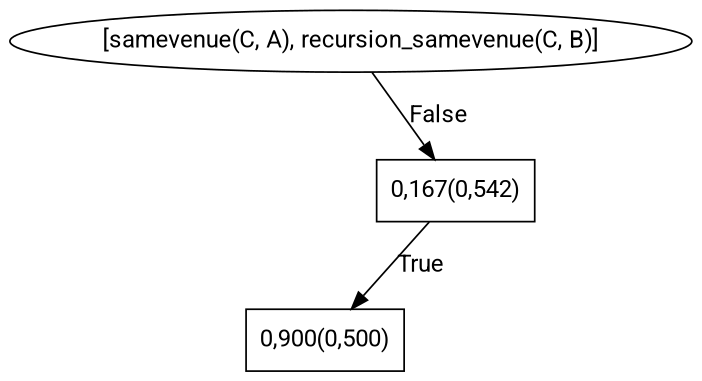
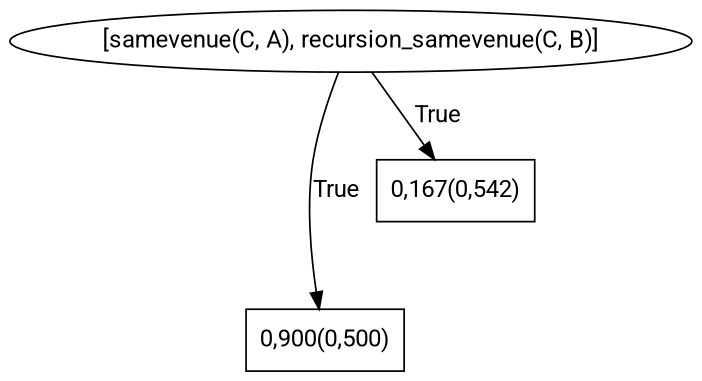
(438, 116) -> (438, 116)
(396, 259) -> (311, 180)
